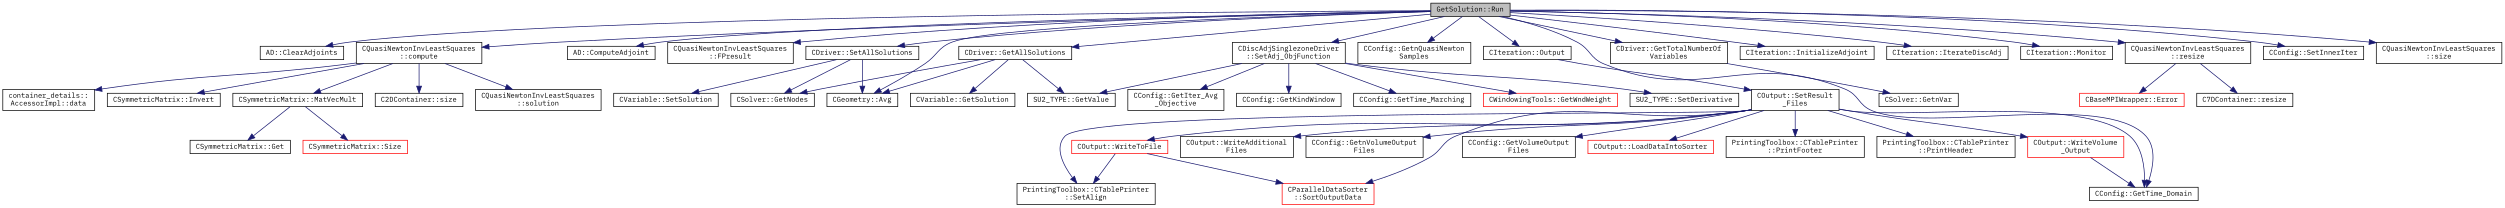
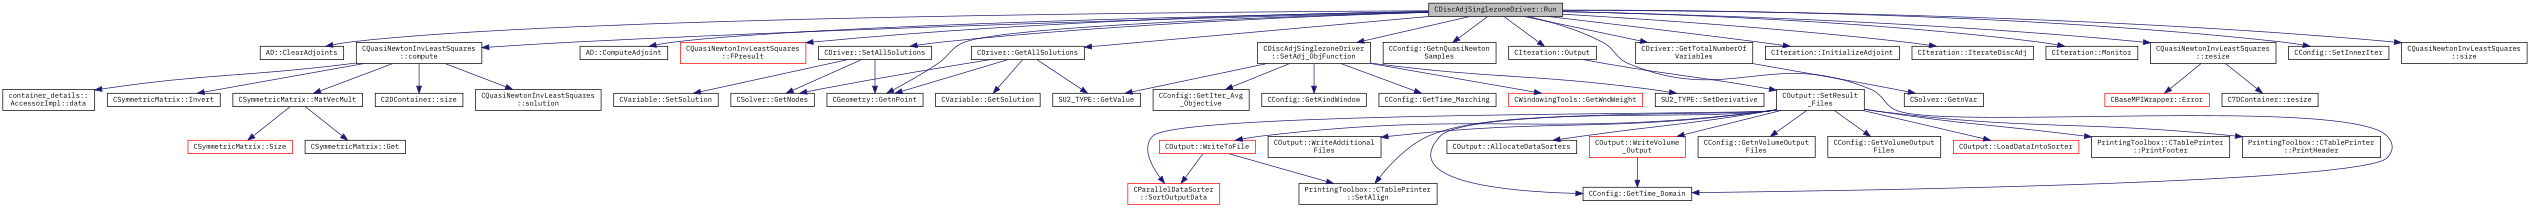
(1470, 10) -> (1496, 10)
(730, 53) -> (743, 53)
(862, 100) -> (875, 100)
none -> (1512, 147)
